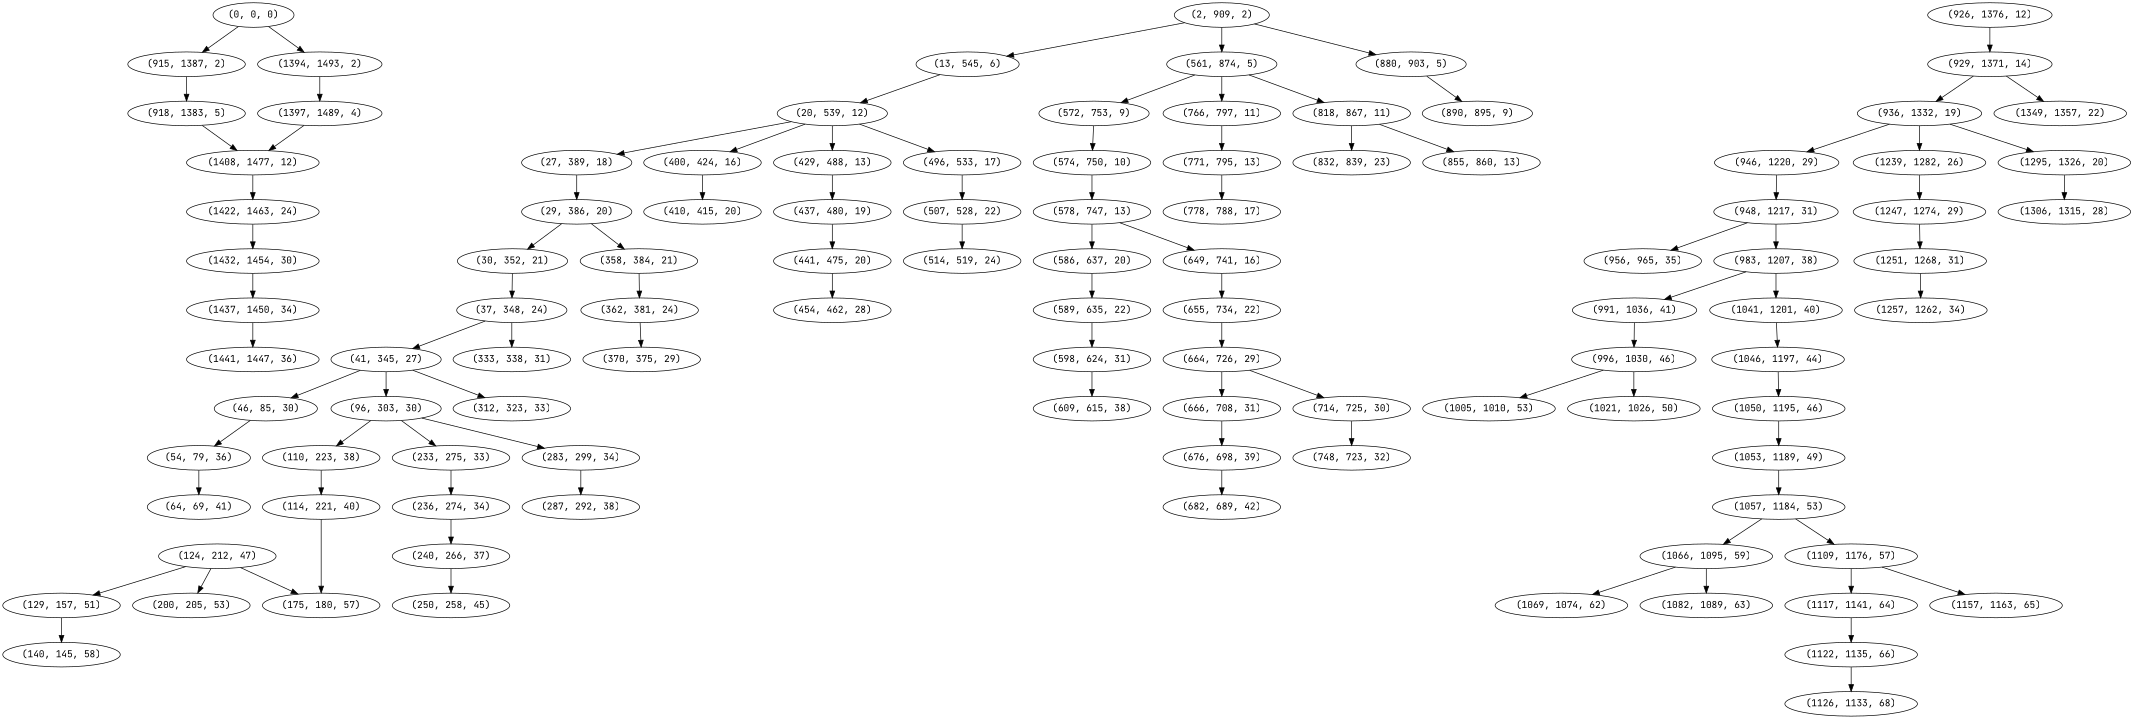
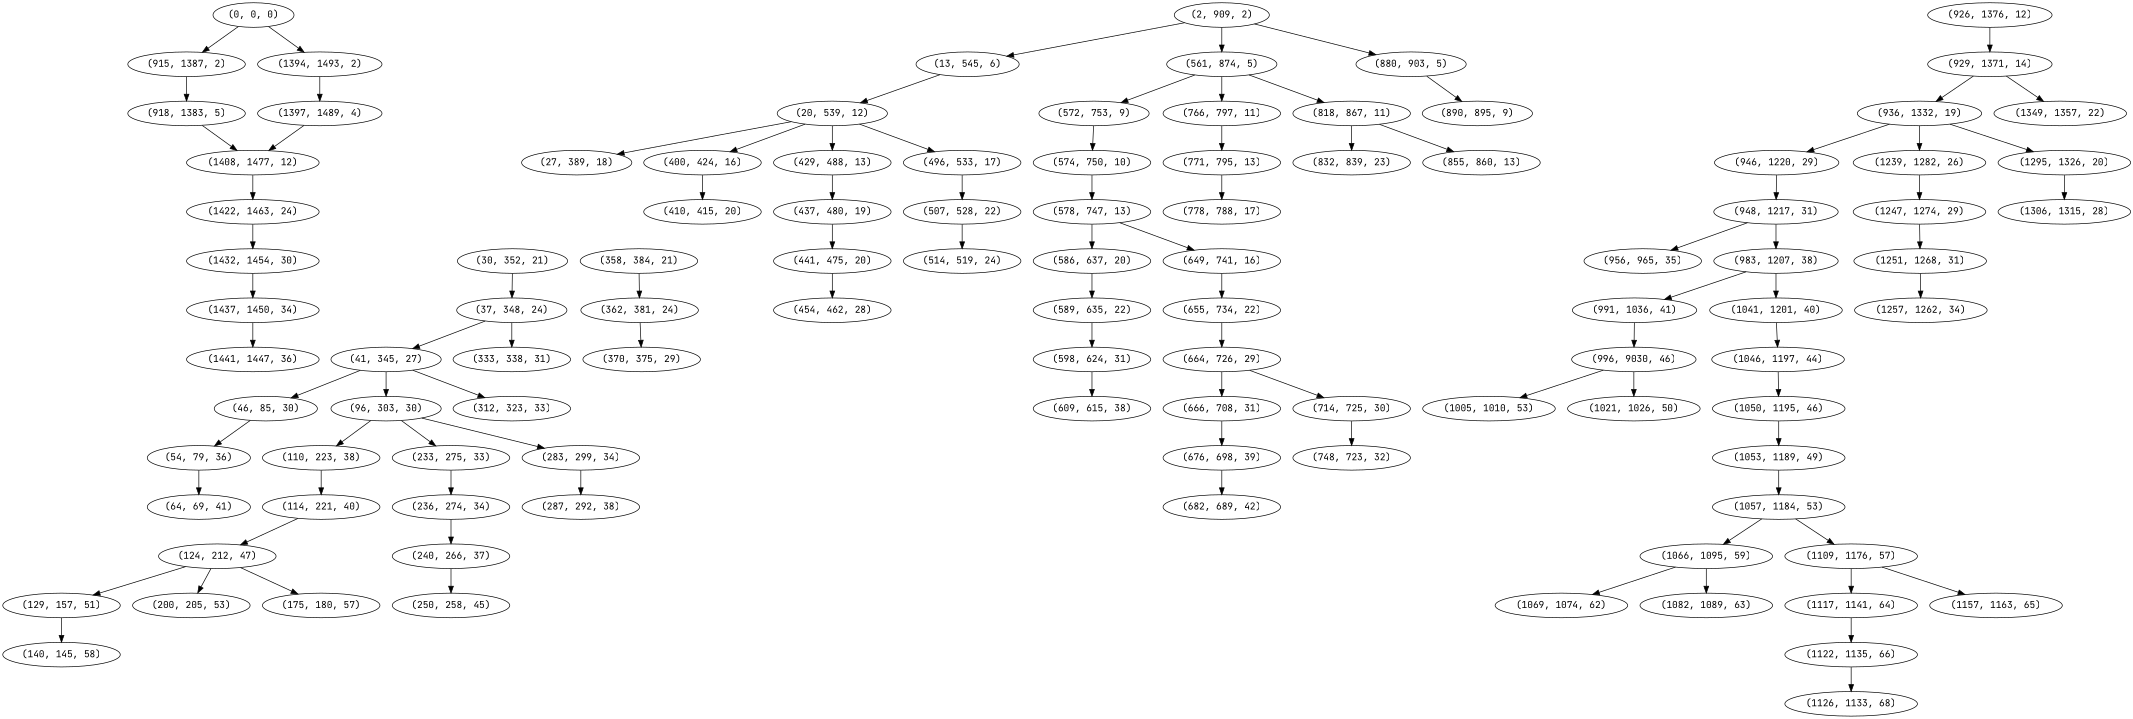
(577, 212) -> none
(1634, 359) -> (1634, 359)
(321, 553) -> (272, 530)
